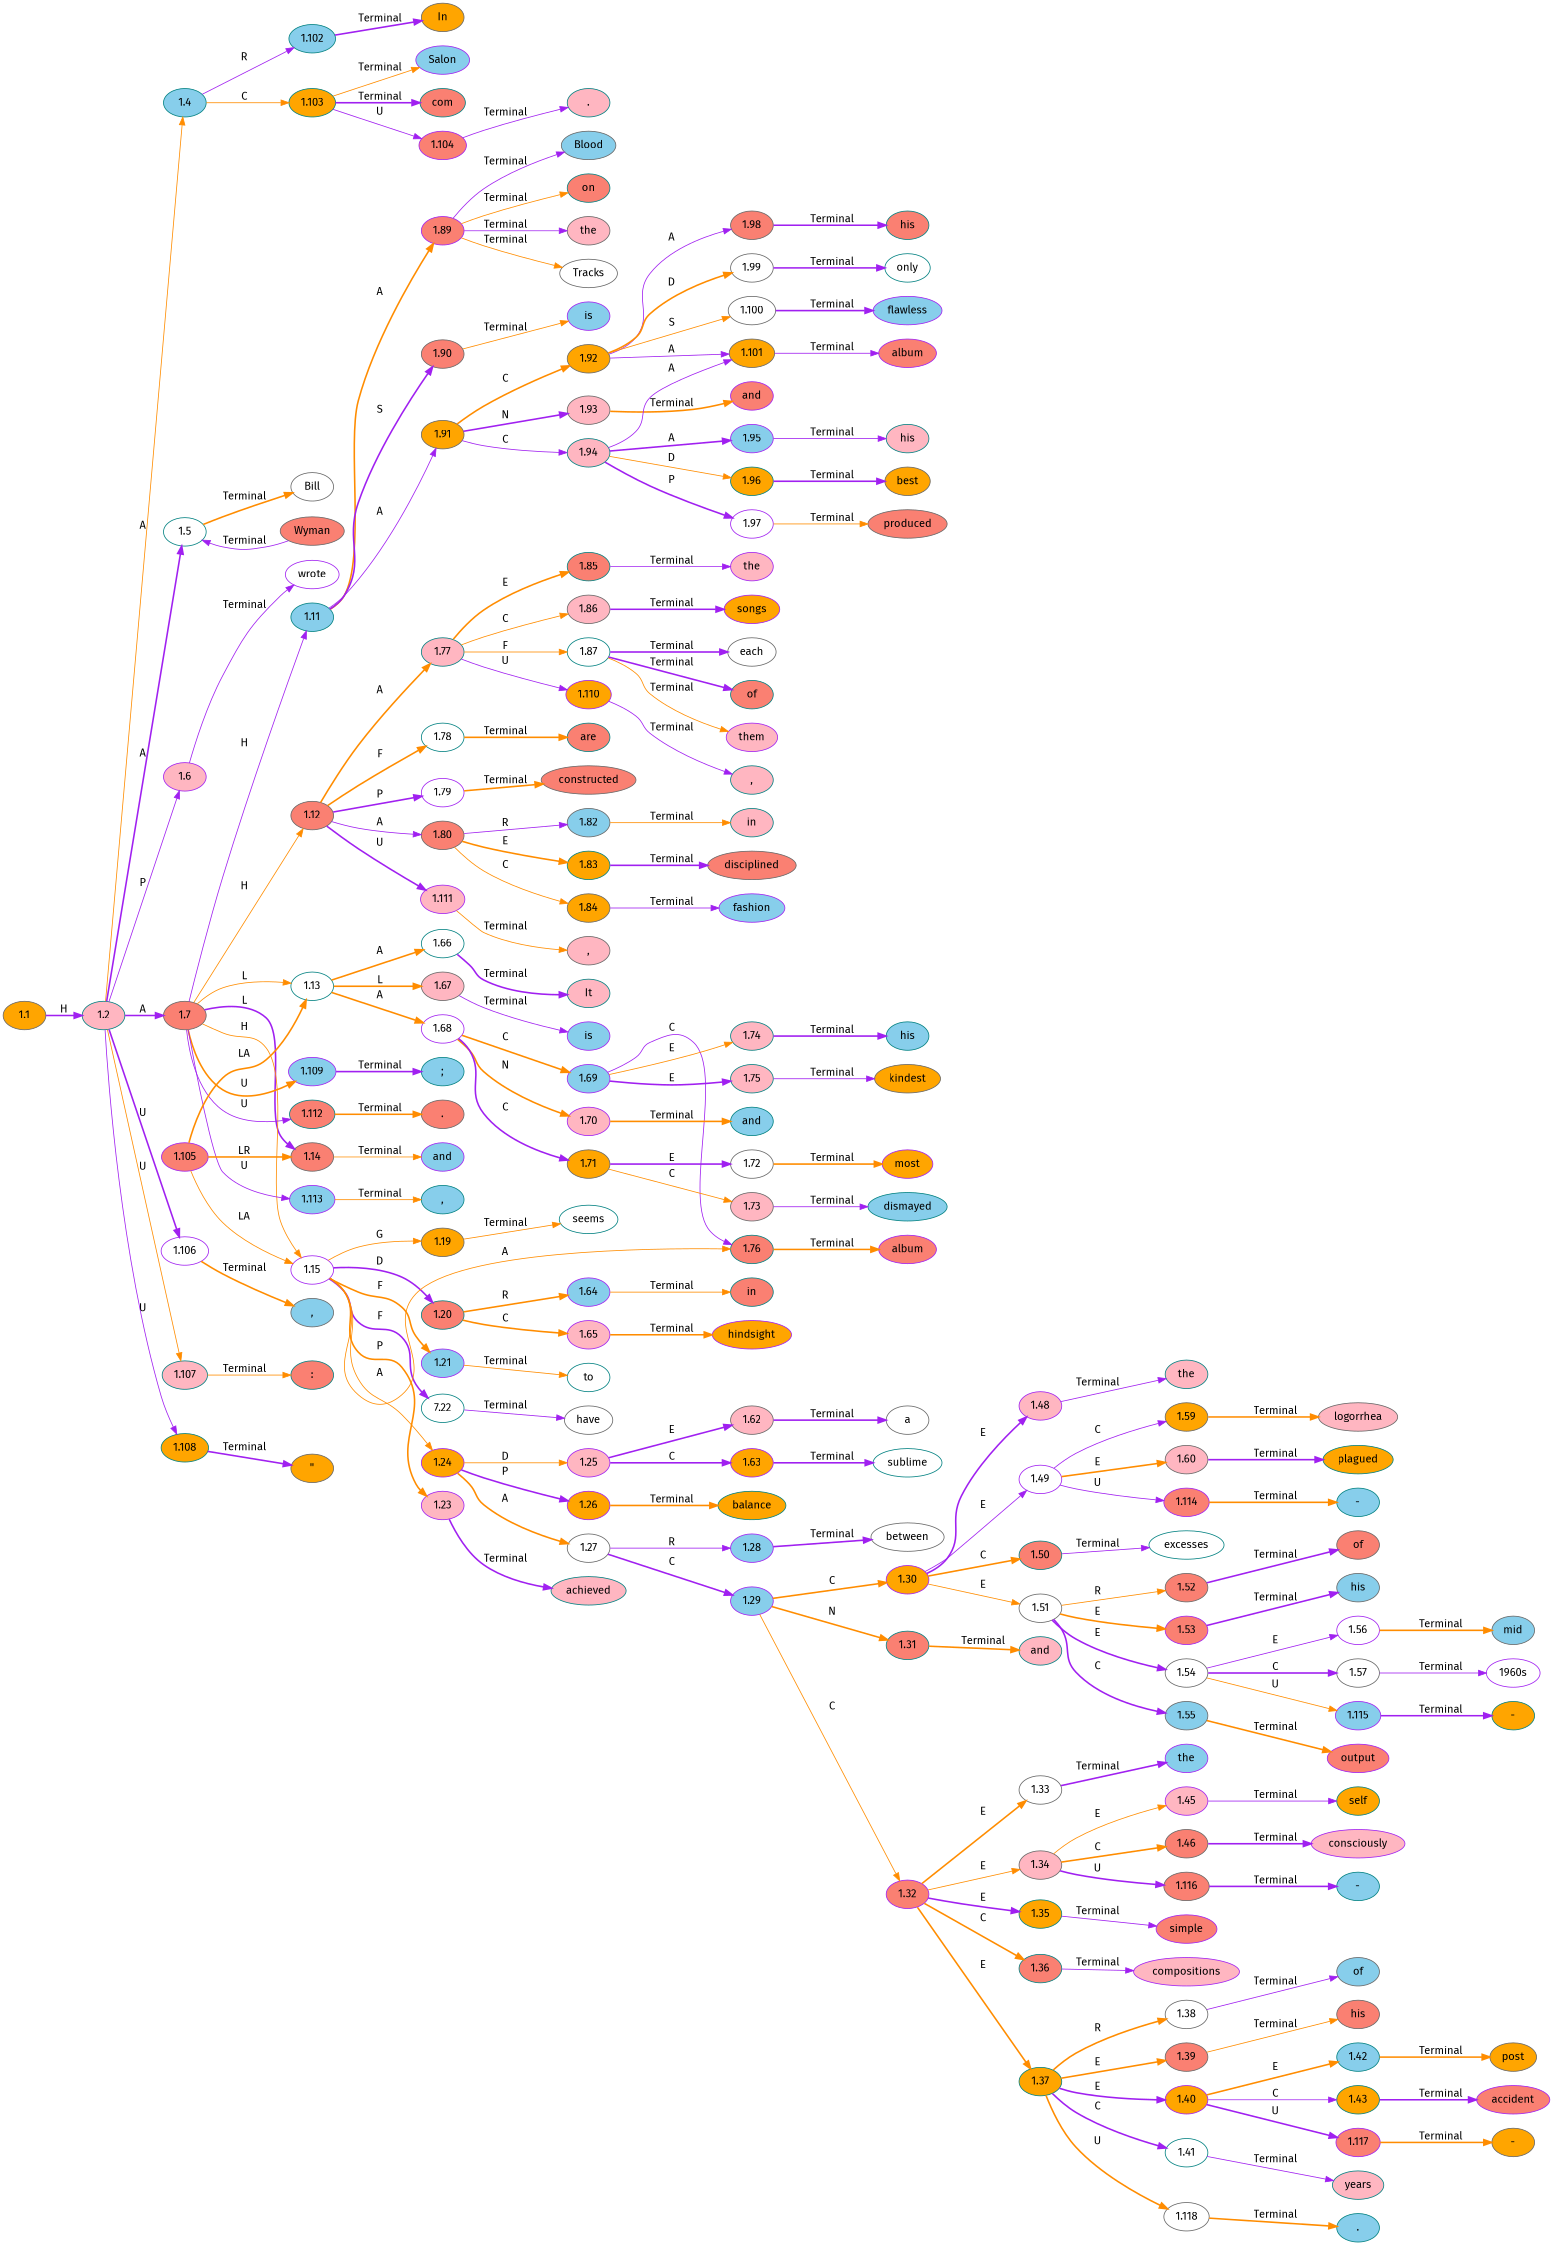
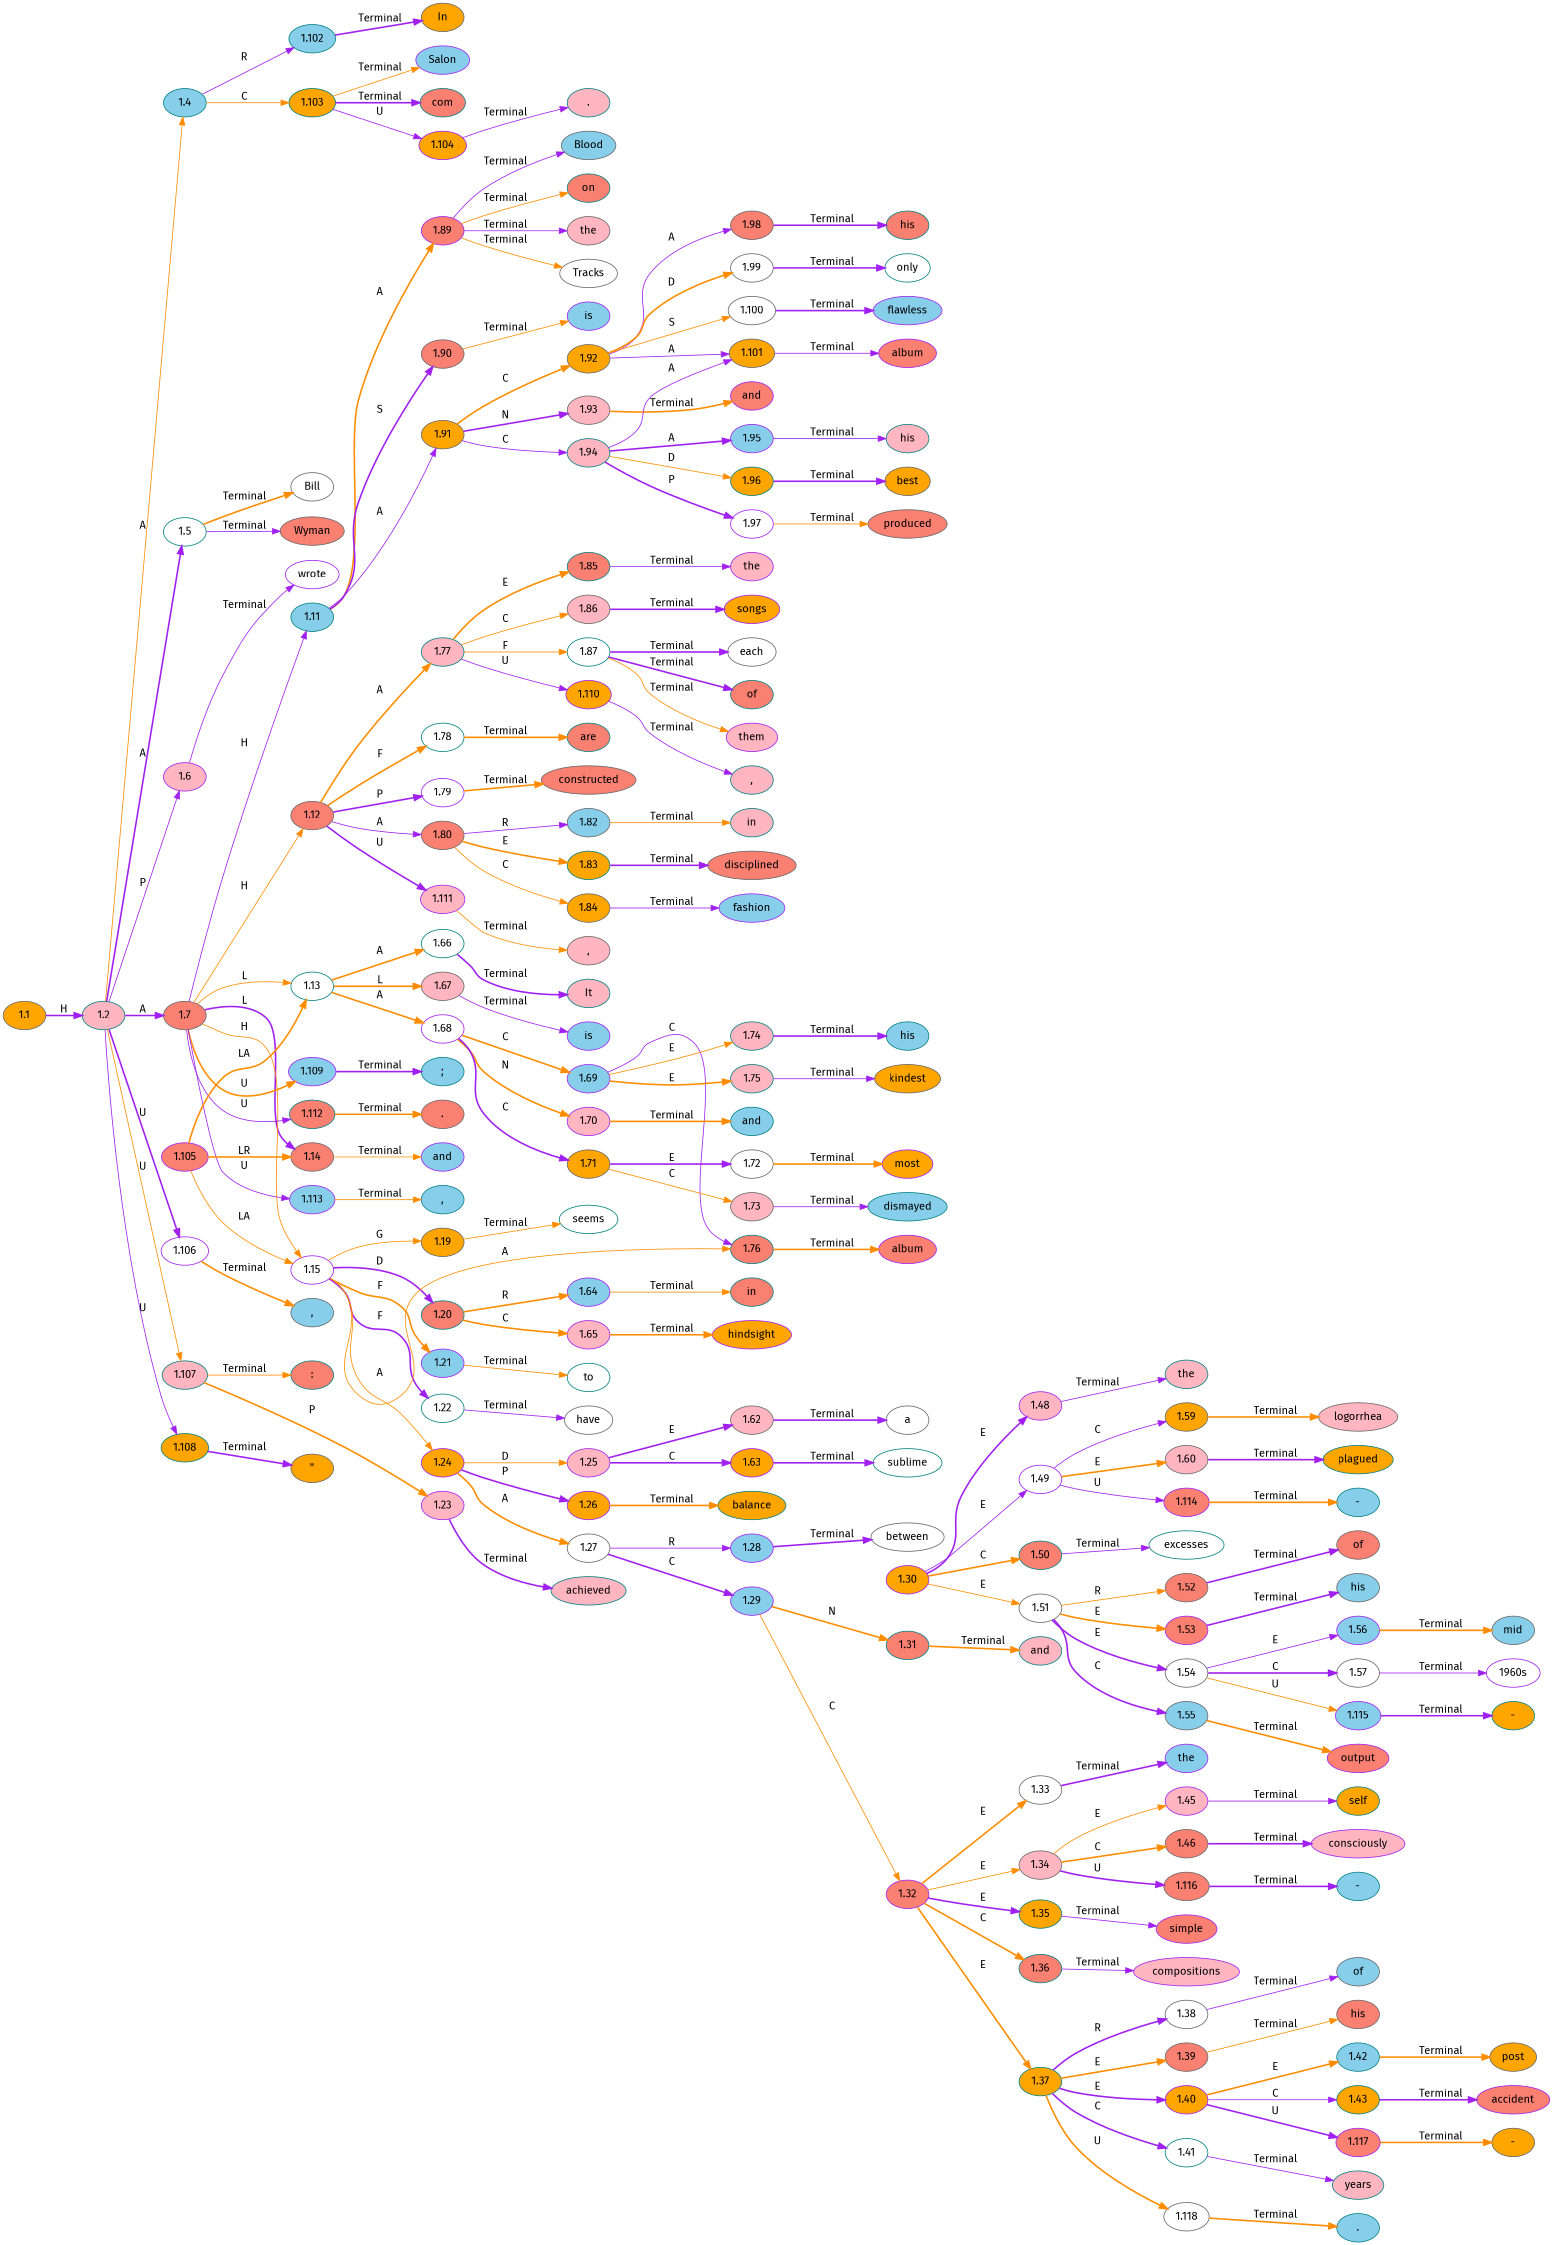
(443, 145) -> (443, 145)
(249, 549) -> (239, 532)
(666, 1085) -> (666, 1085)
(401, 1367) -> (315, 1432)
(443, 1408) -> (443, 1408)
(826, 1591) -> none
(1358, 1630) -> (1358, 1630)
(1103, 2040) -> (1103, 2040)
